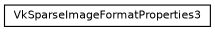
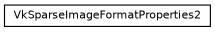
(107, 16) -> (107, 16)
